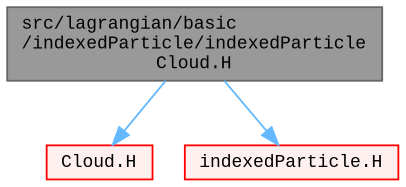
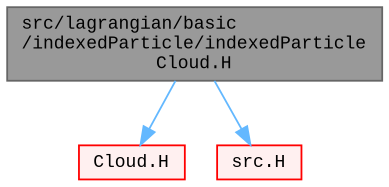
(292, 162) -> (259, 162)
